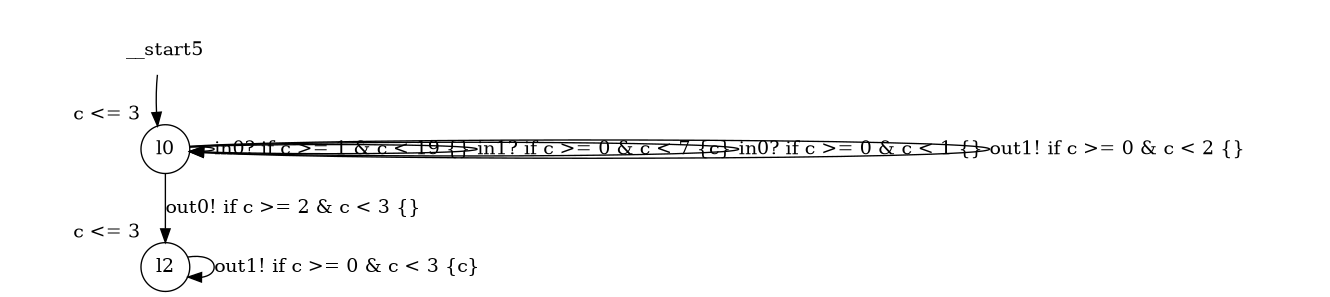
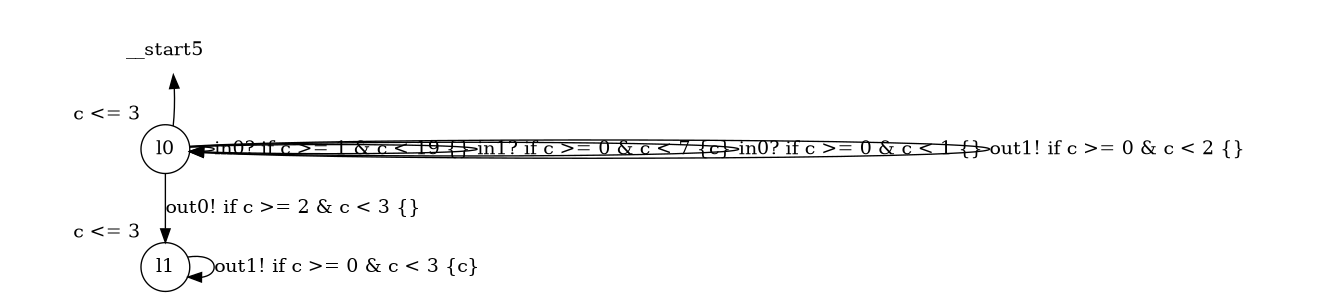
(156, 93) -> (174, 107)
(165, 267) -> (165, 267)
